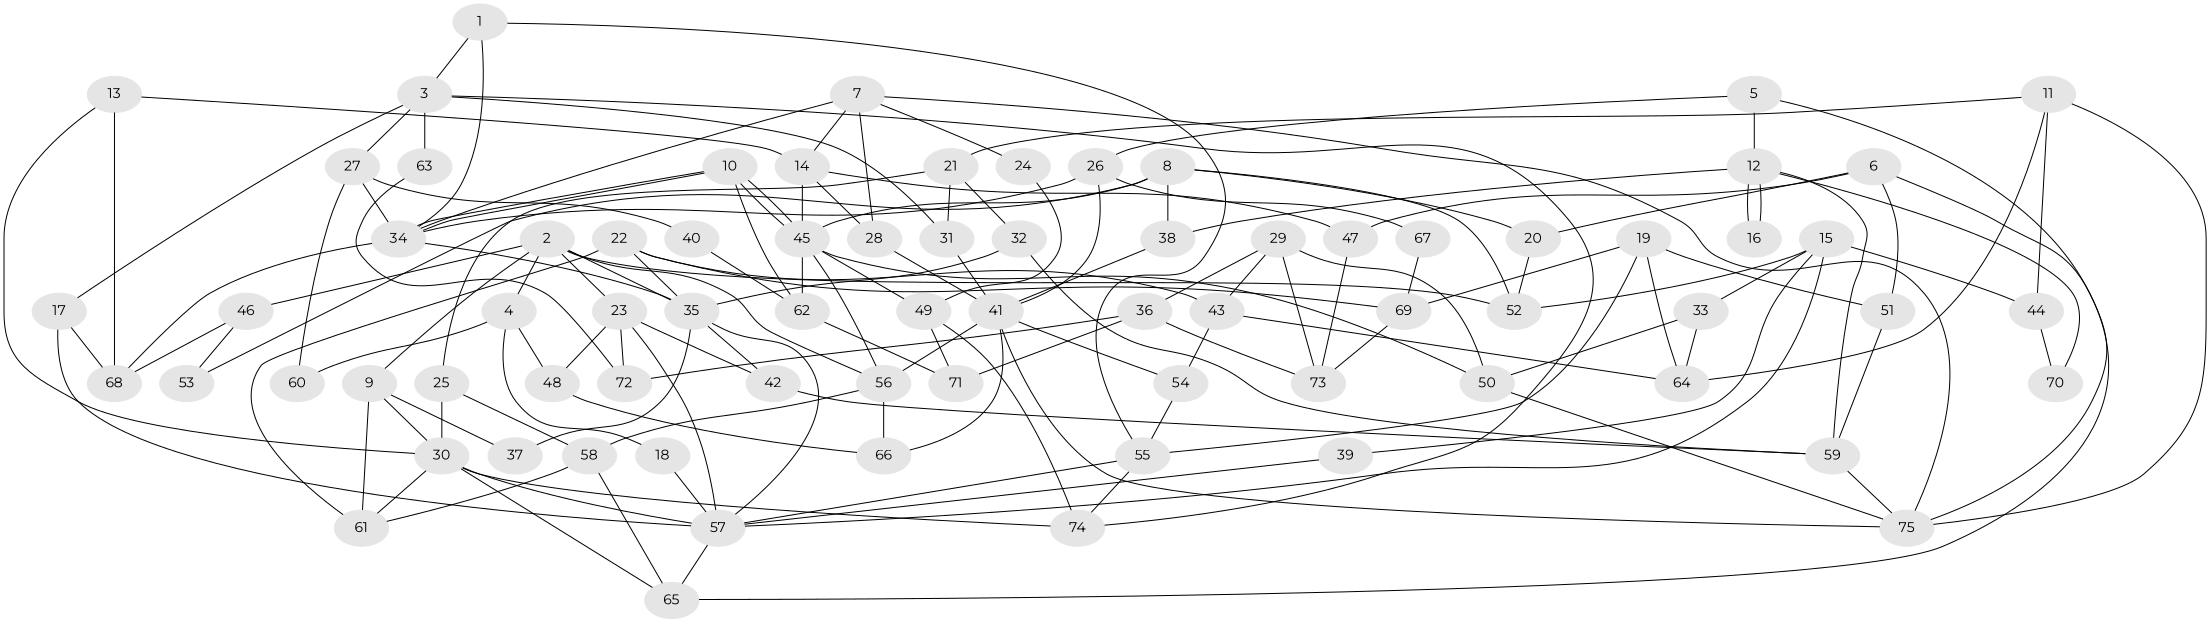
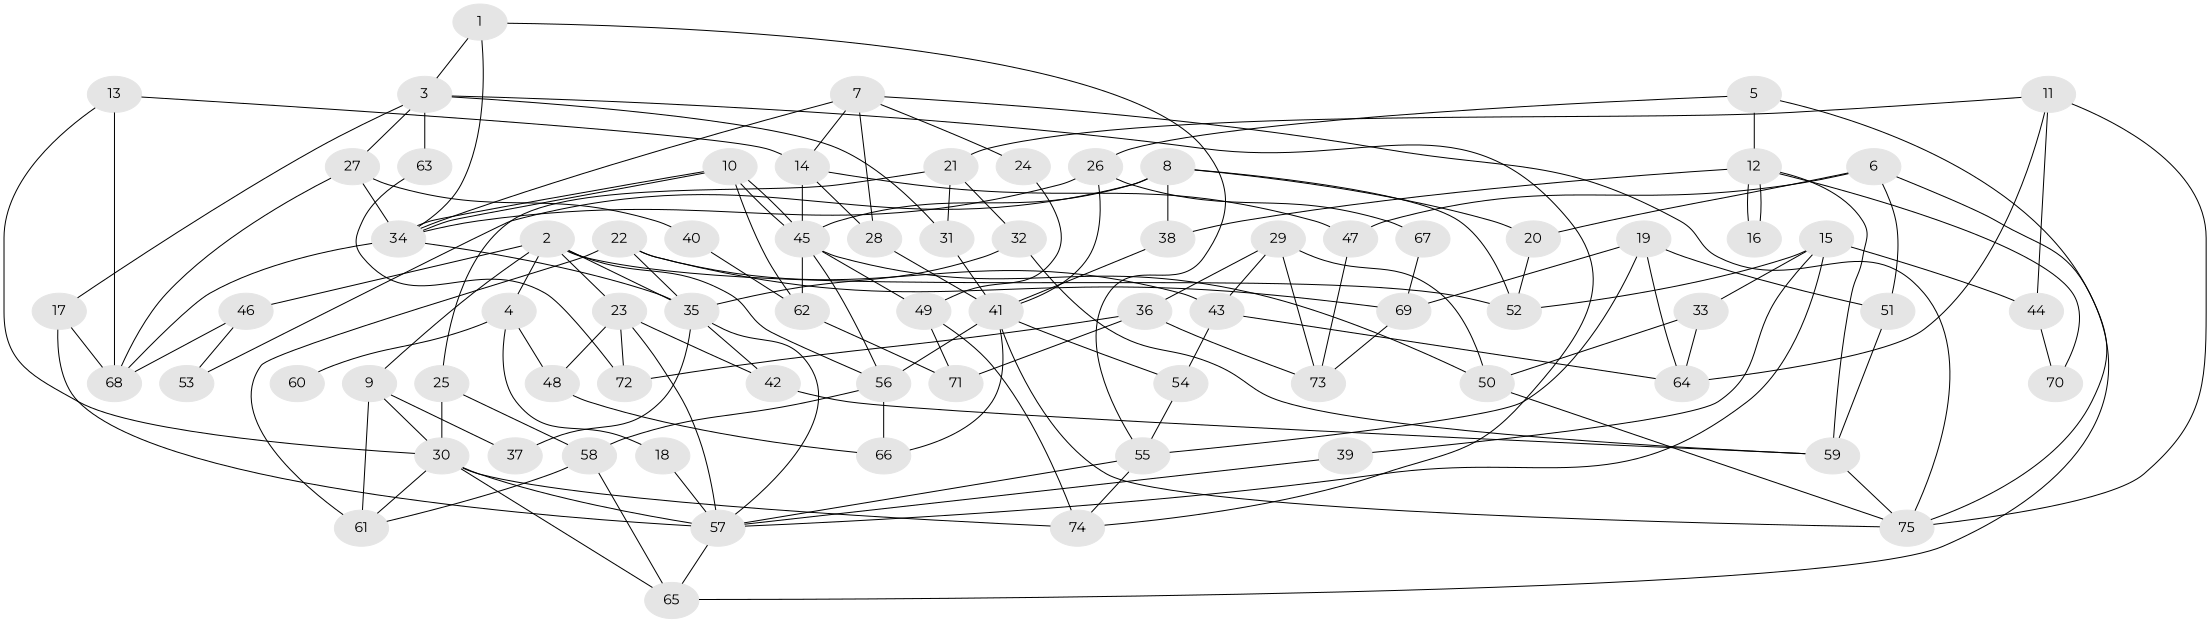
(316, 273) -> (209, 254)
